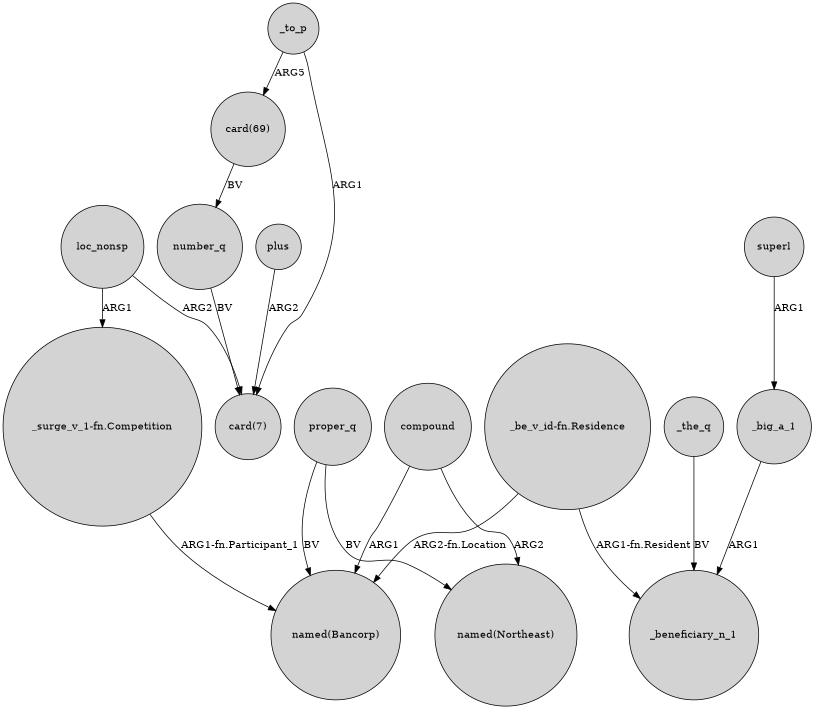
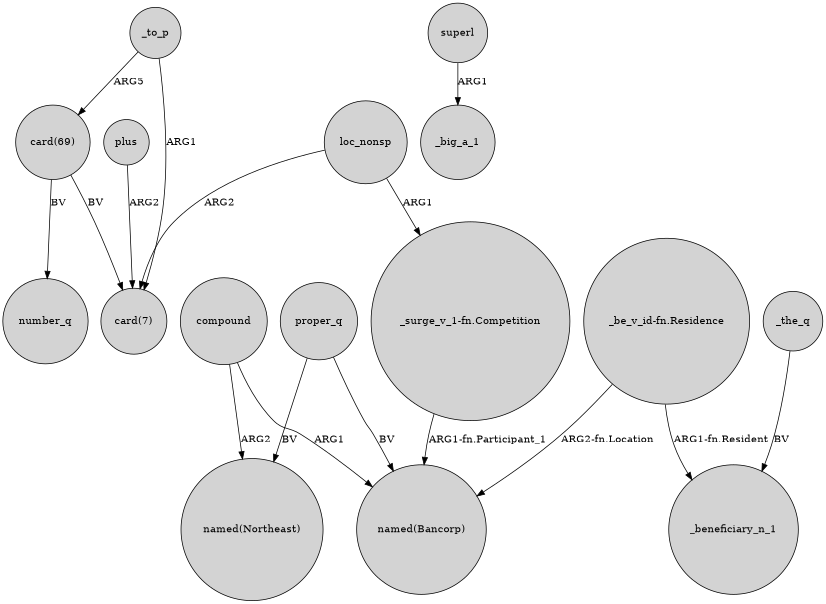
(224, 338) -> (97, 228)
(740, 515) -> none
